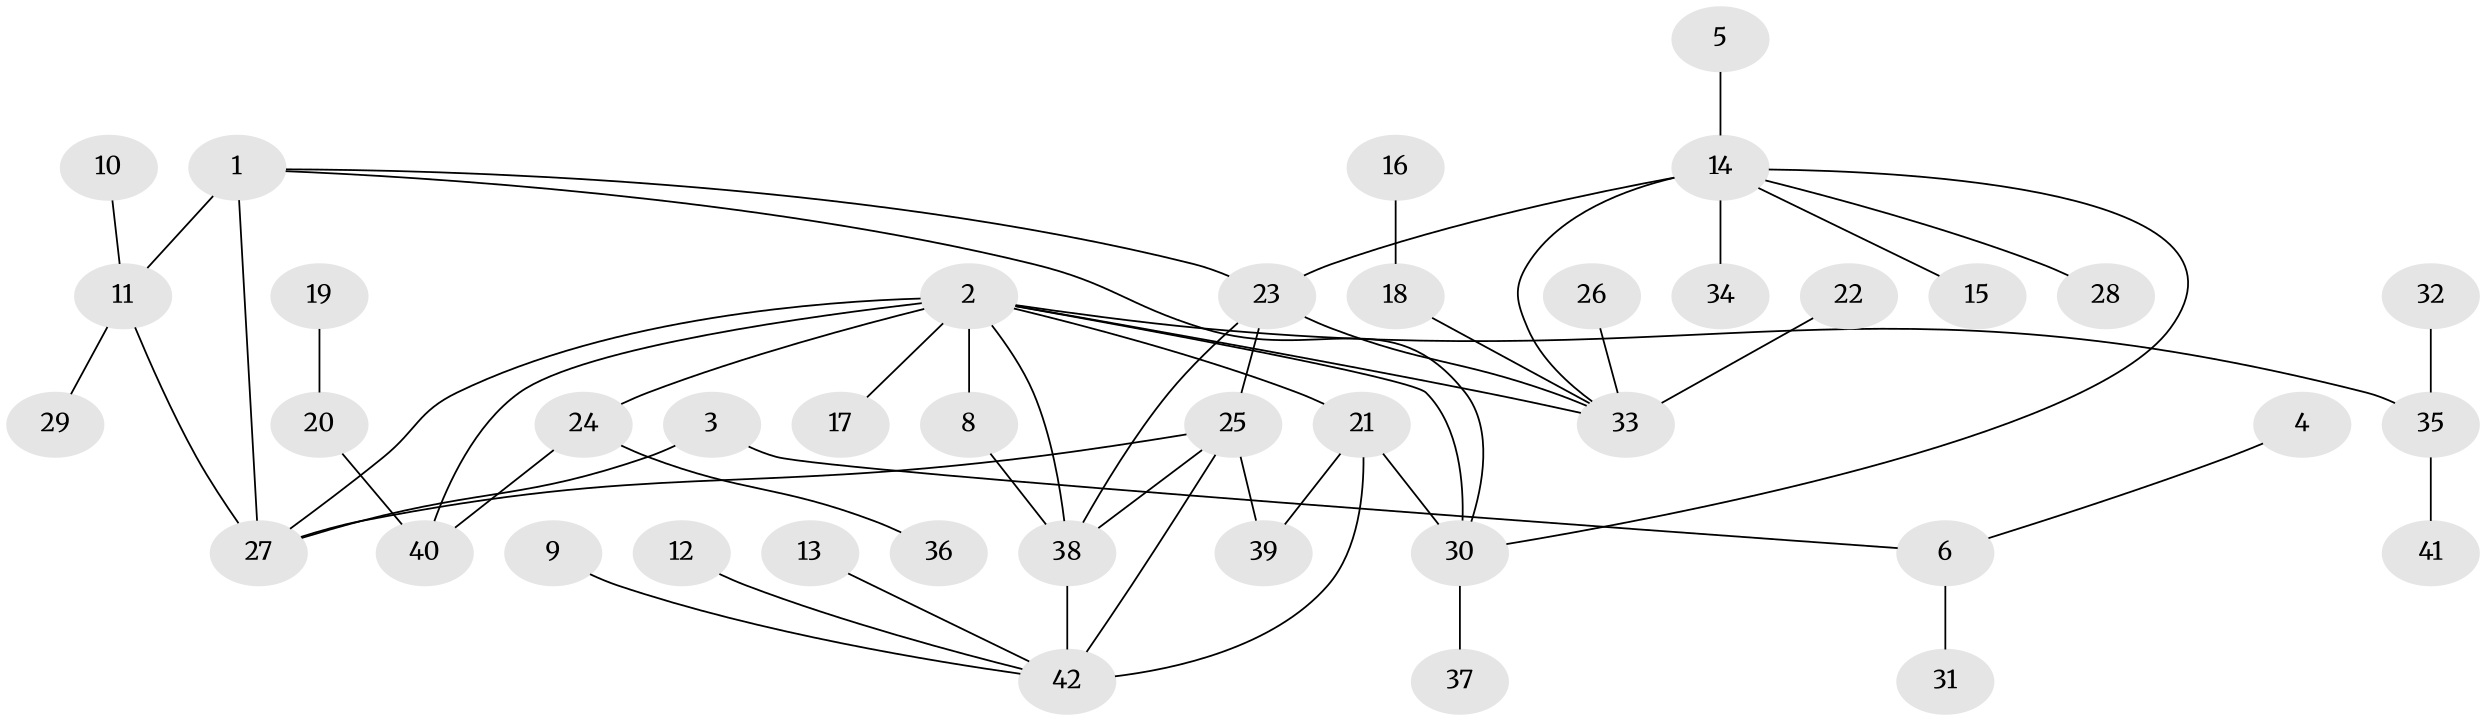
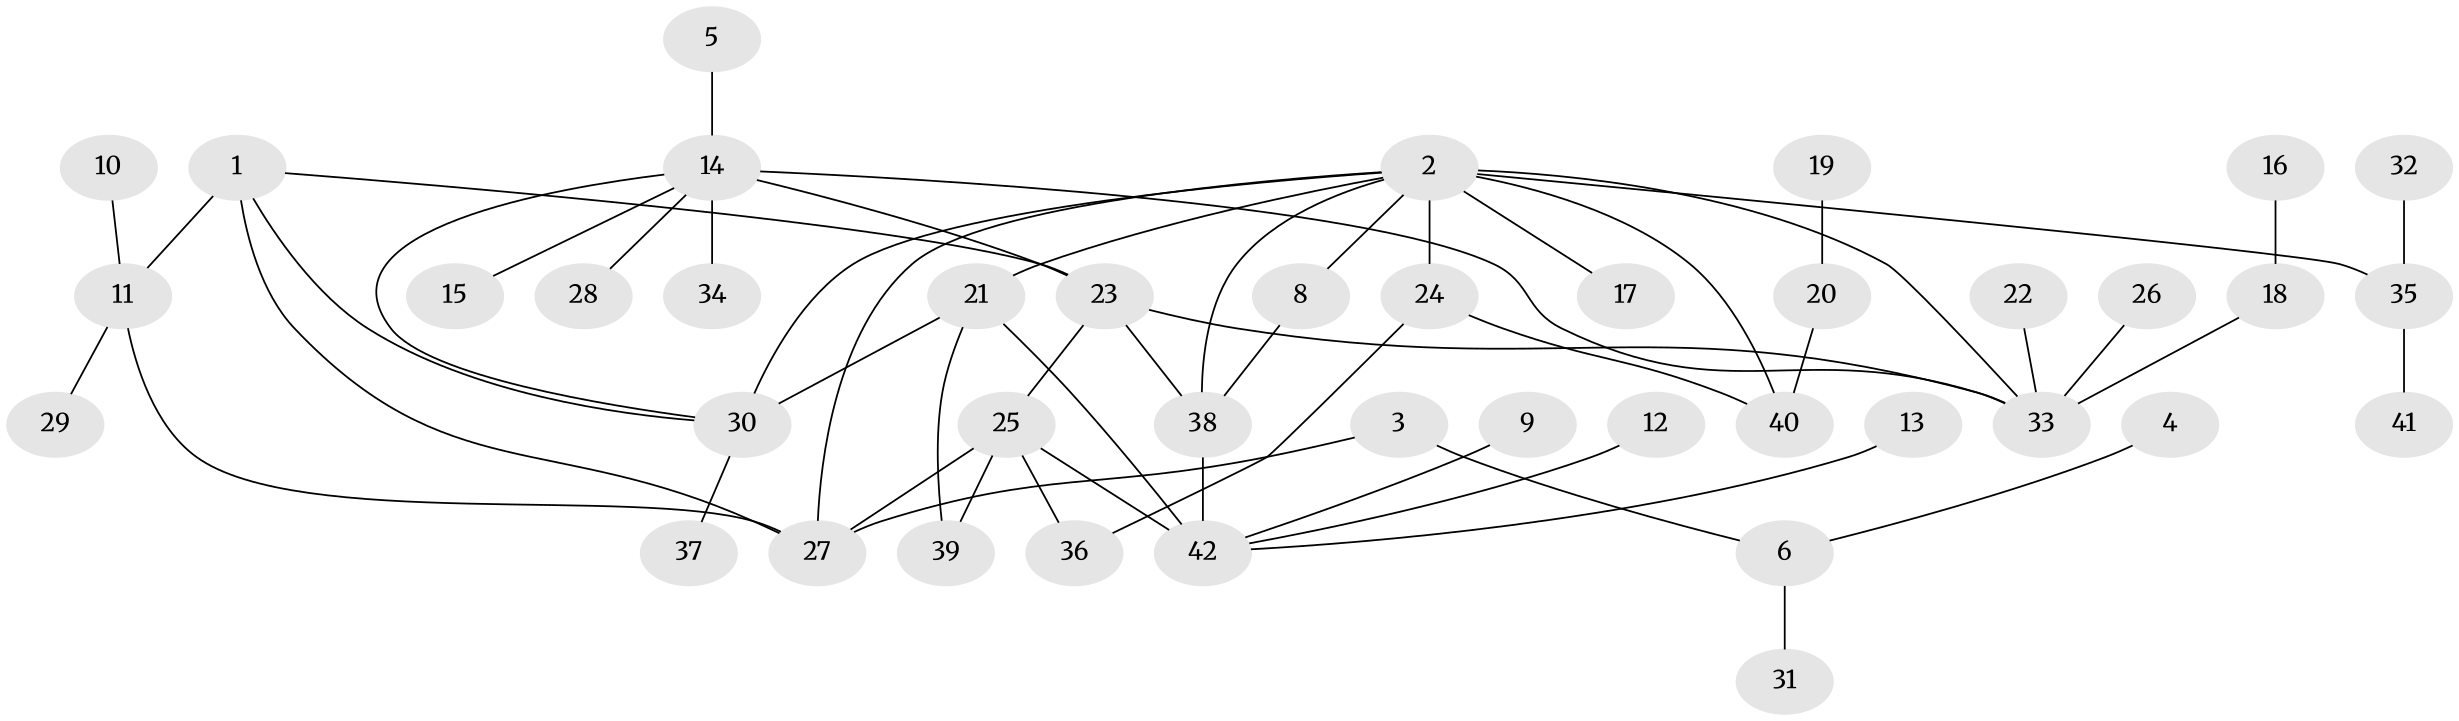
(1161, 481) -> (1045, 497)
